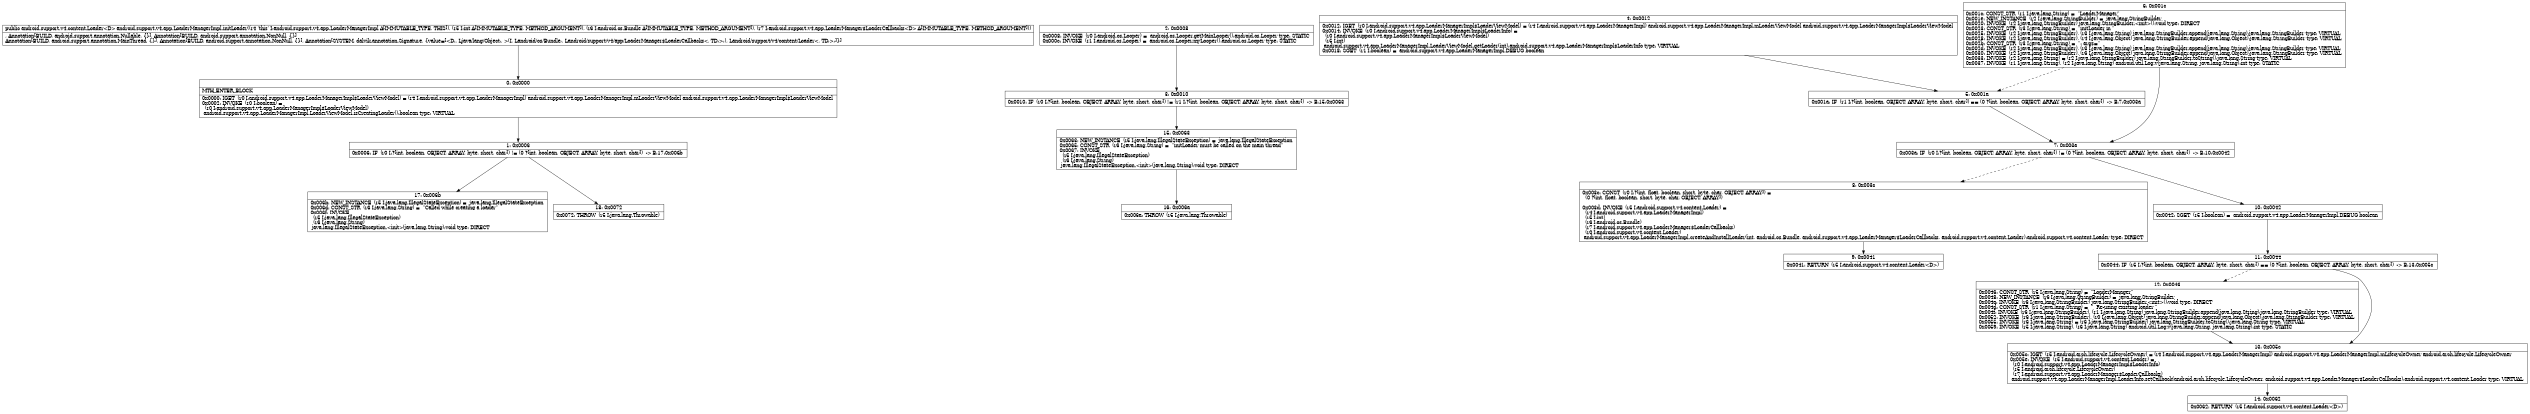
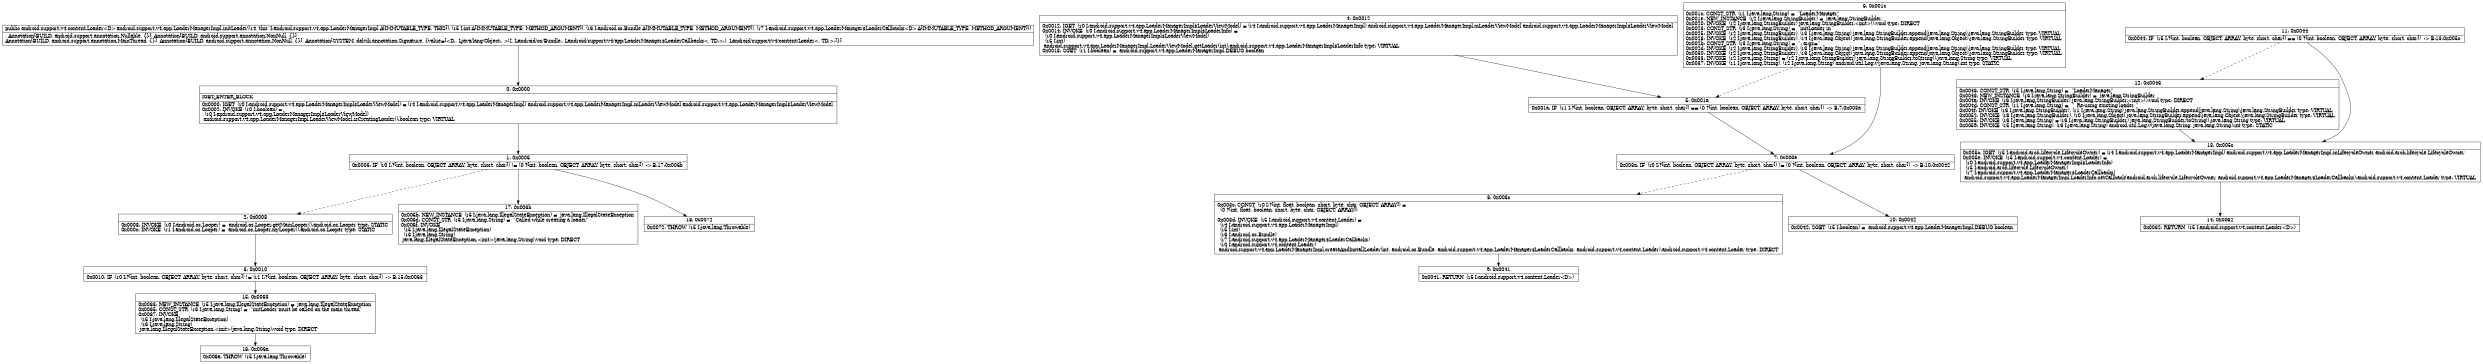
(227, 91) -> (227, 97)
none -> (394, 191)
(2268, 235) -> none
